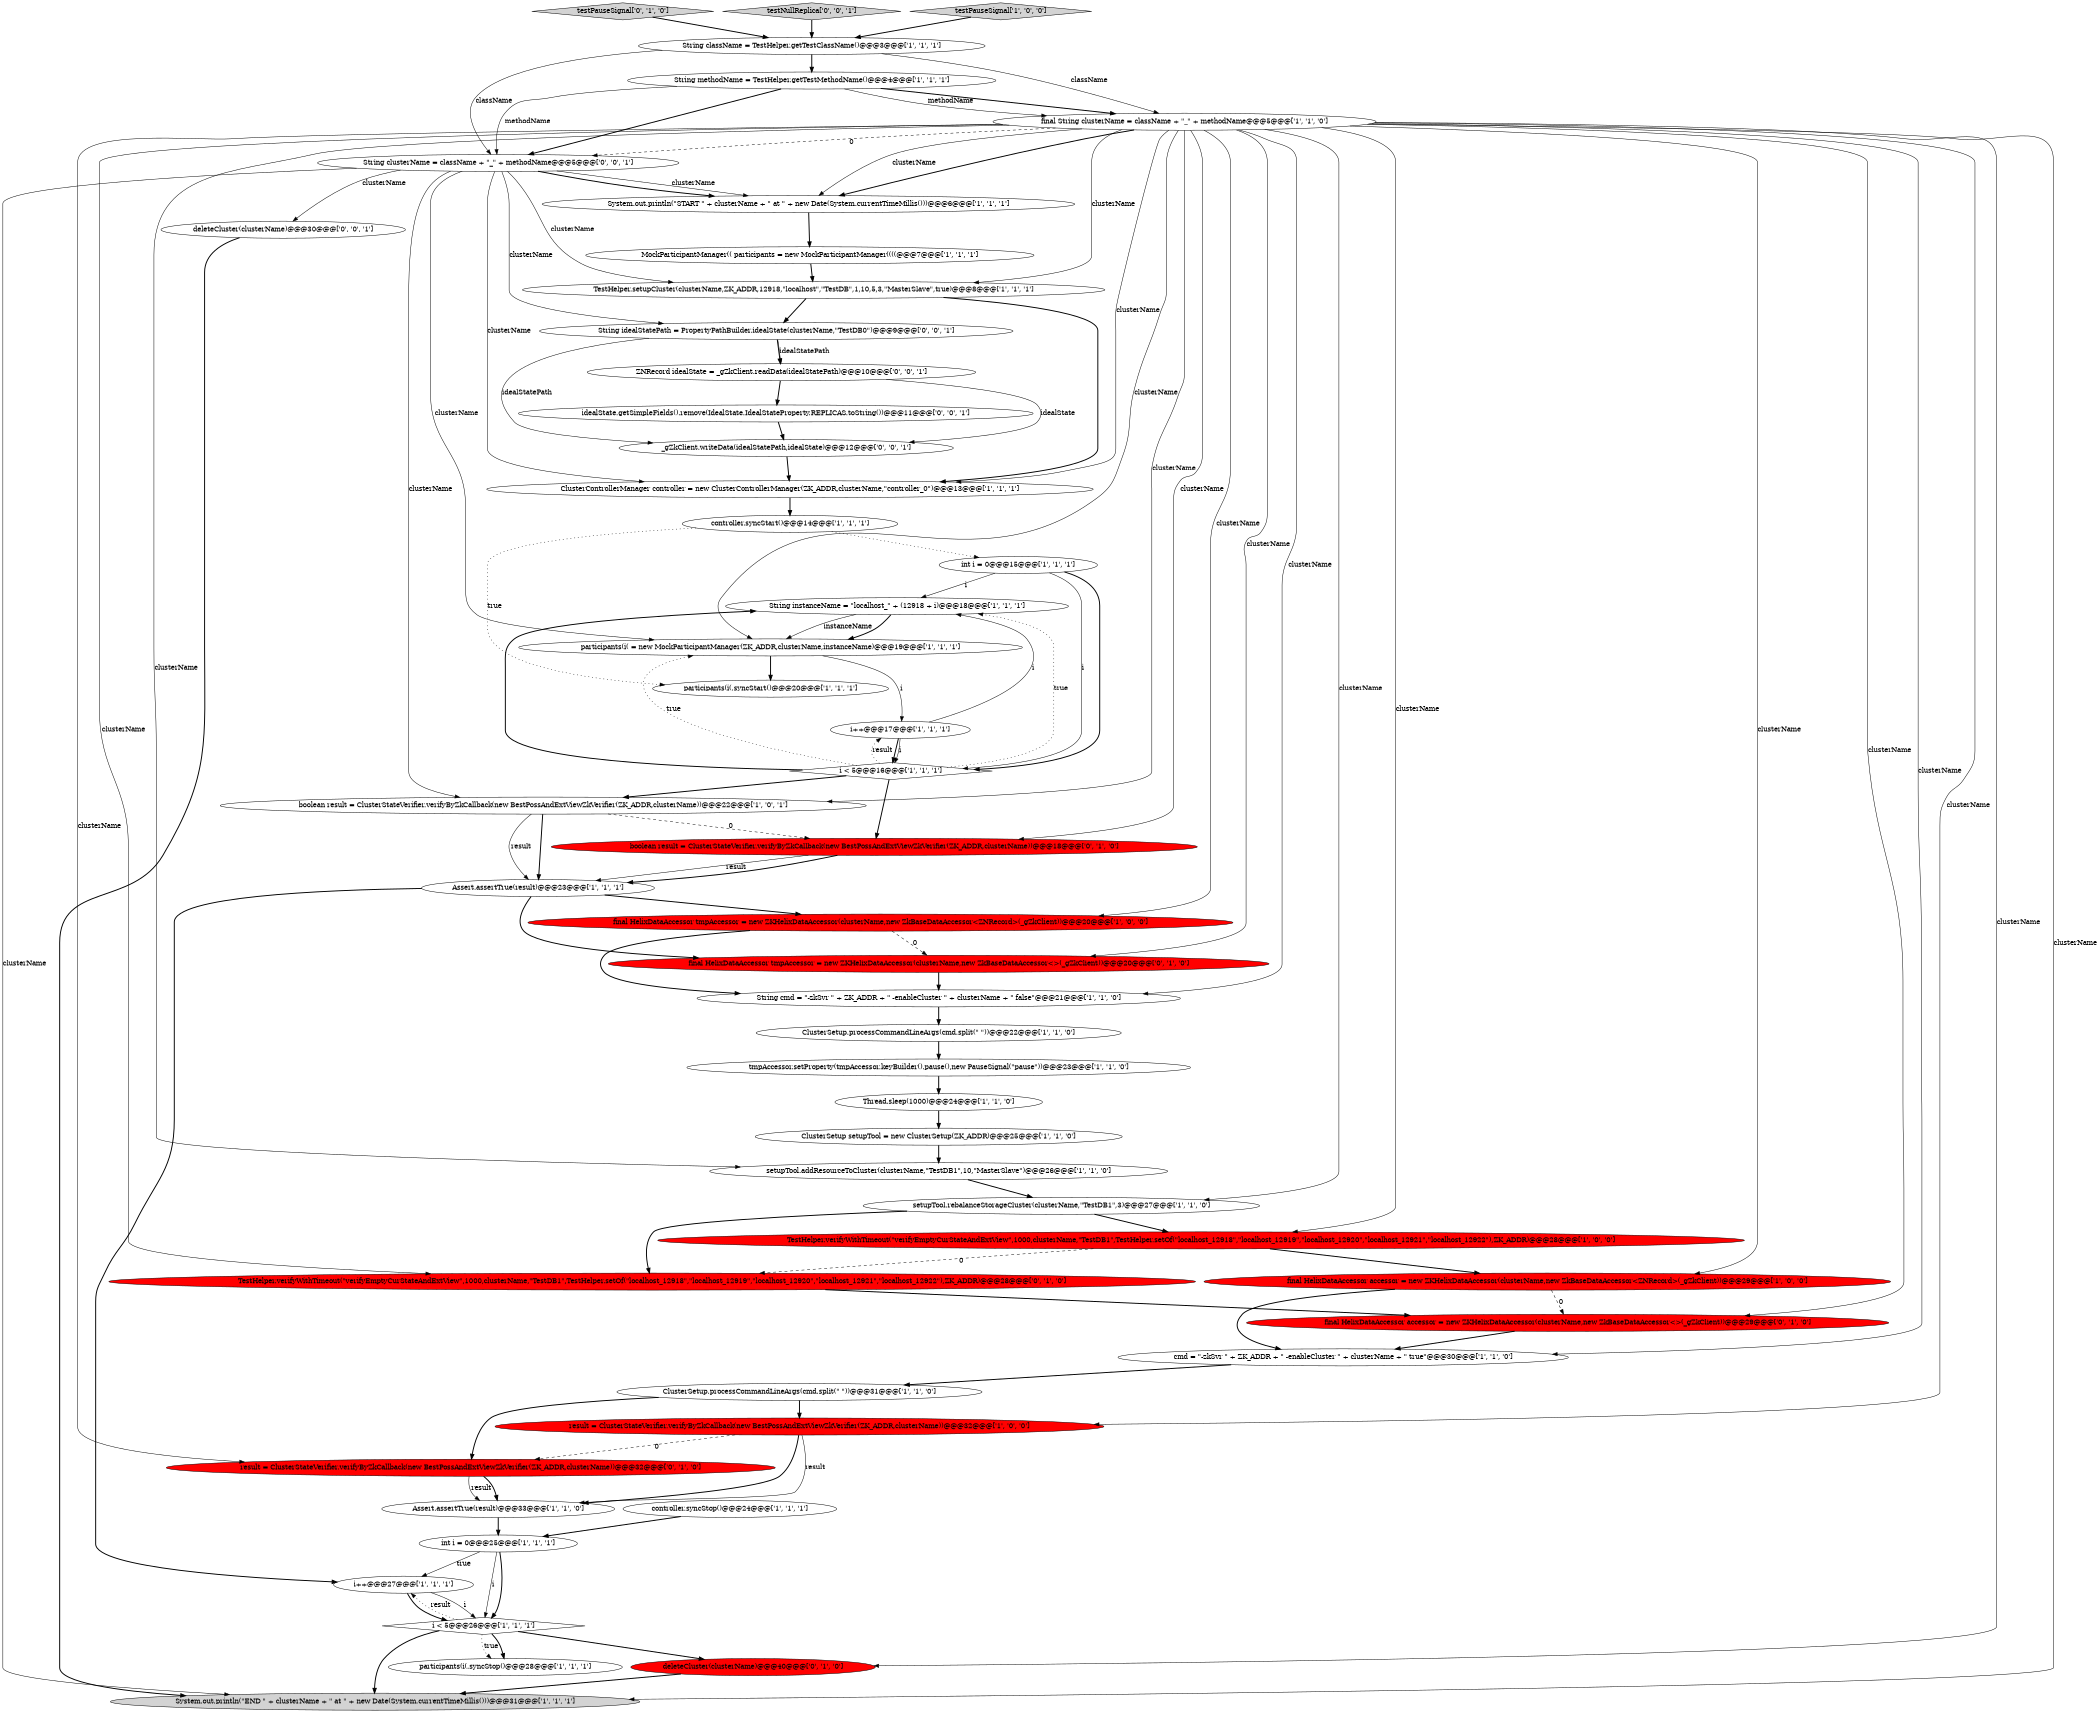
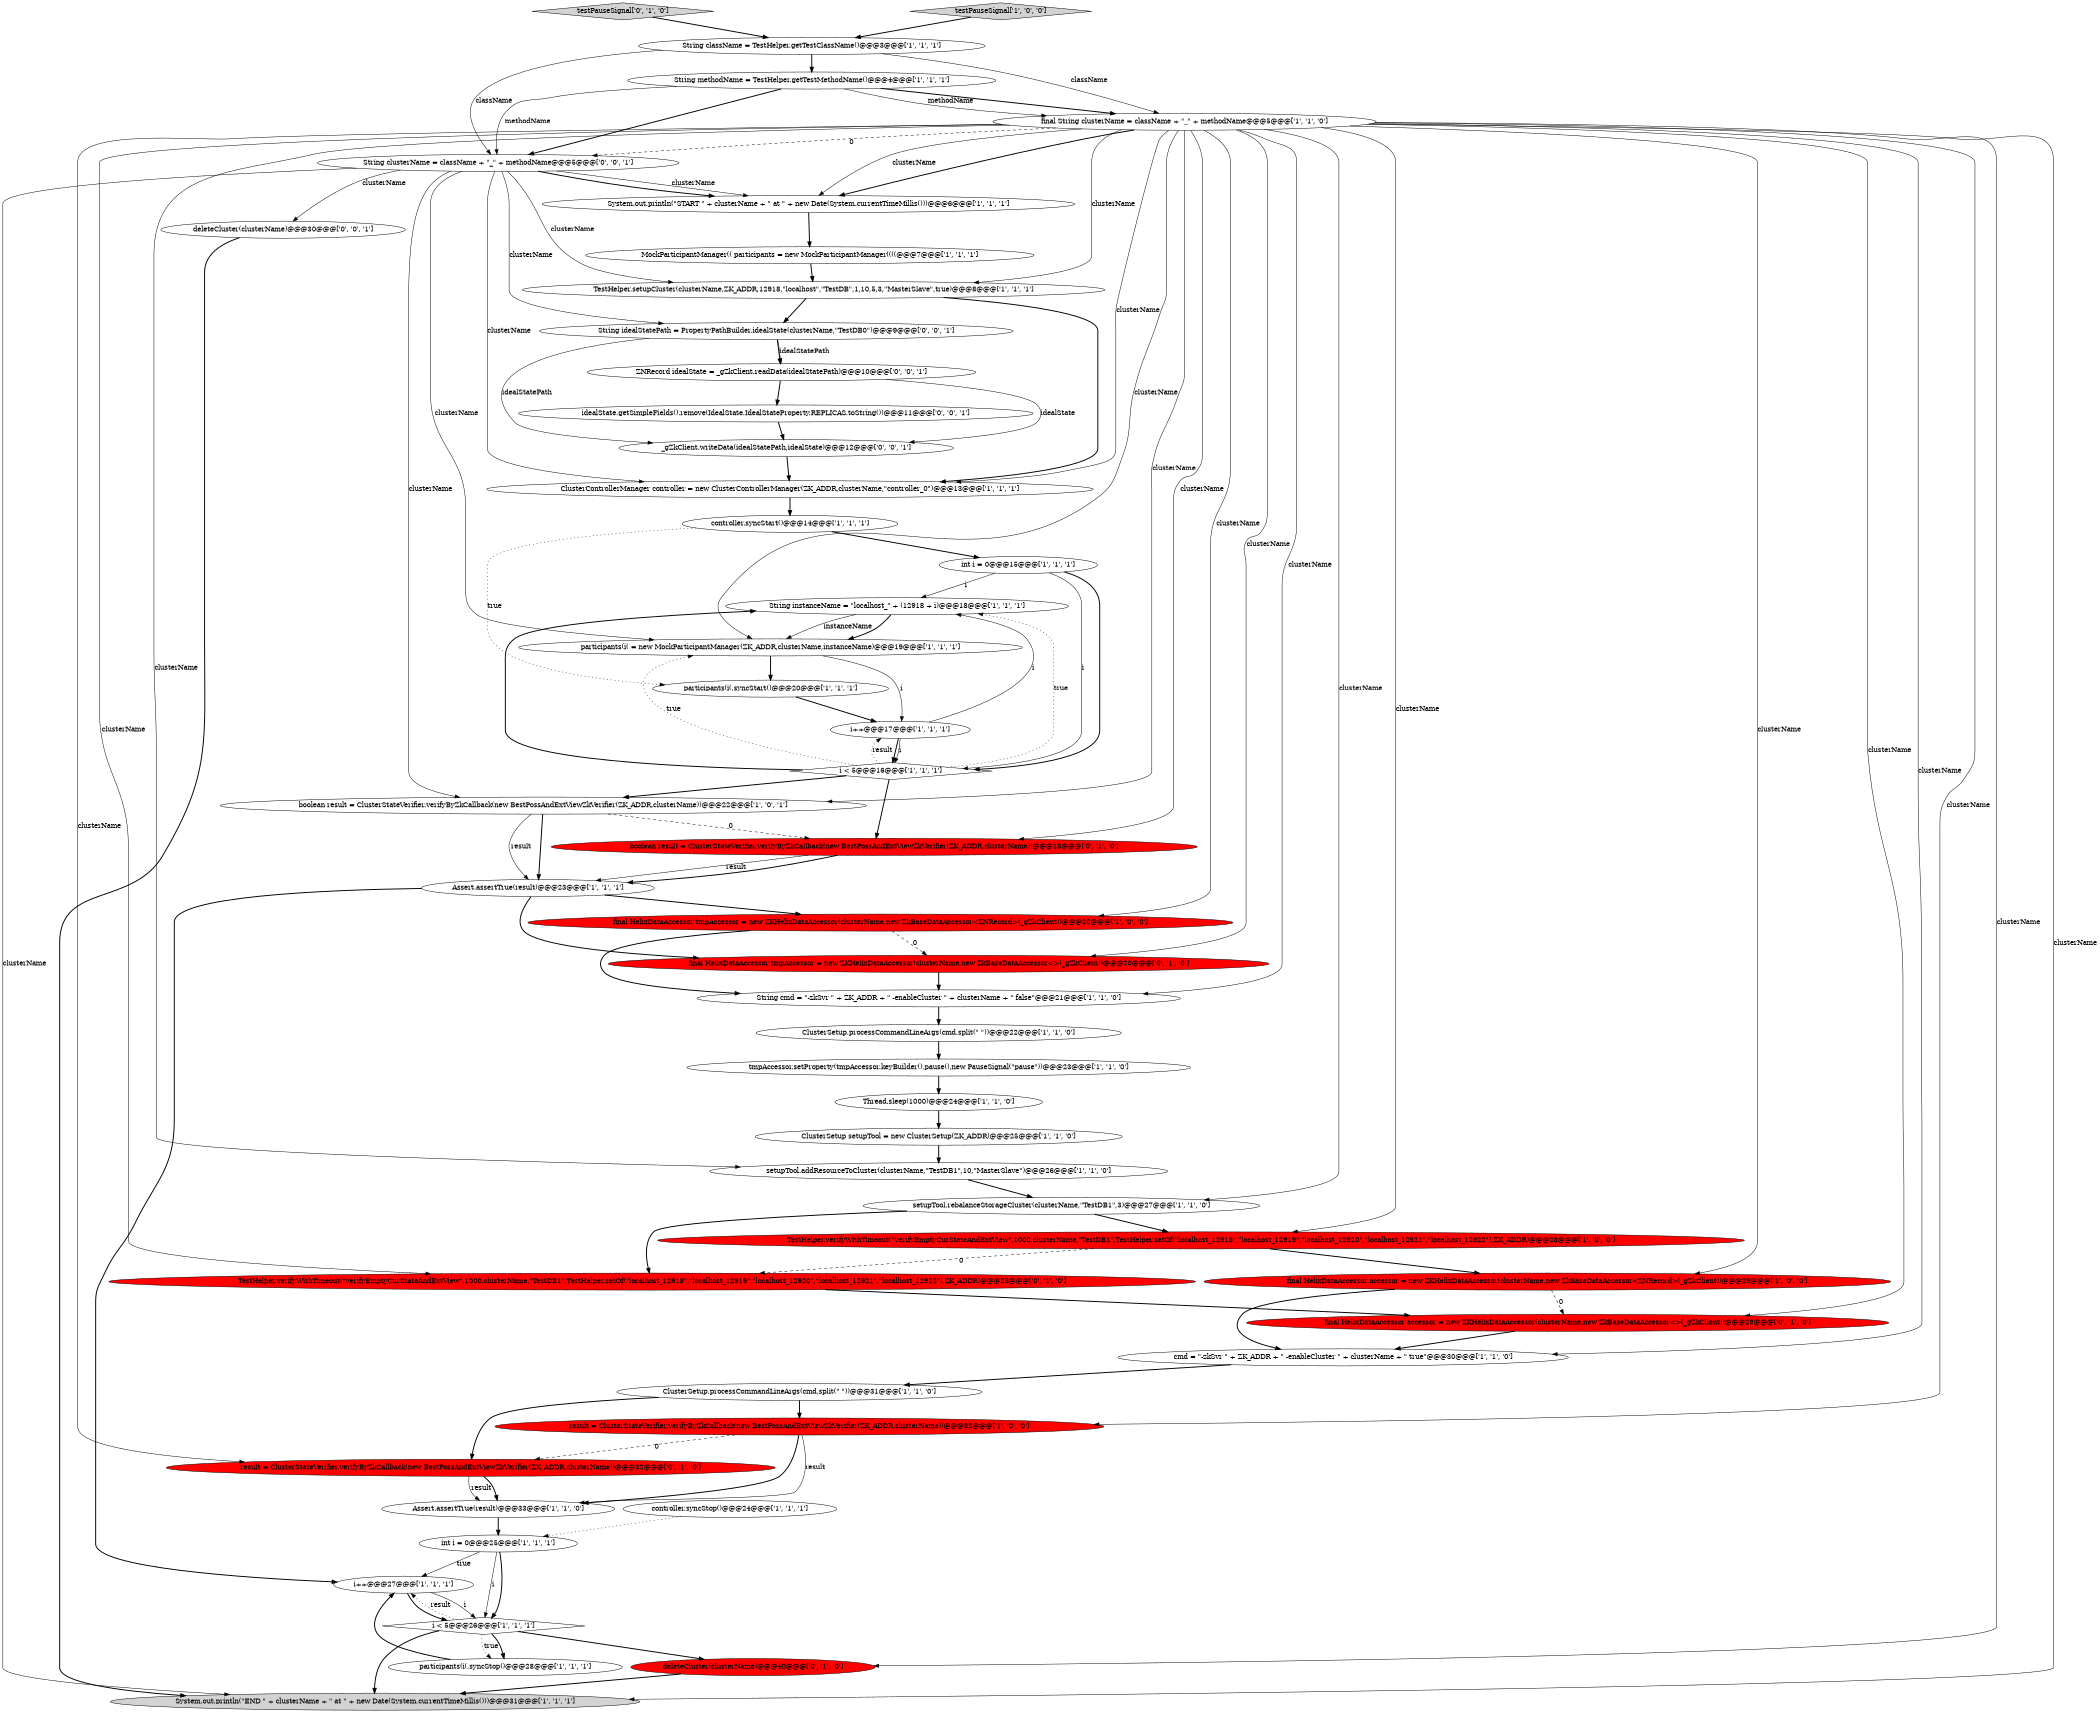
(812, 11) -> none
(903, 544) -> (903, 544)
none -> (834, 709)
(614, 1526) -> (614, 1526)
none -> (392, 1644)
